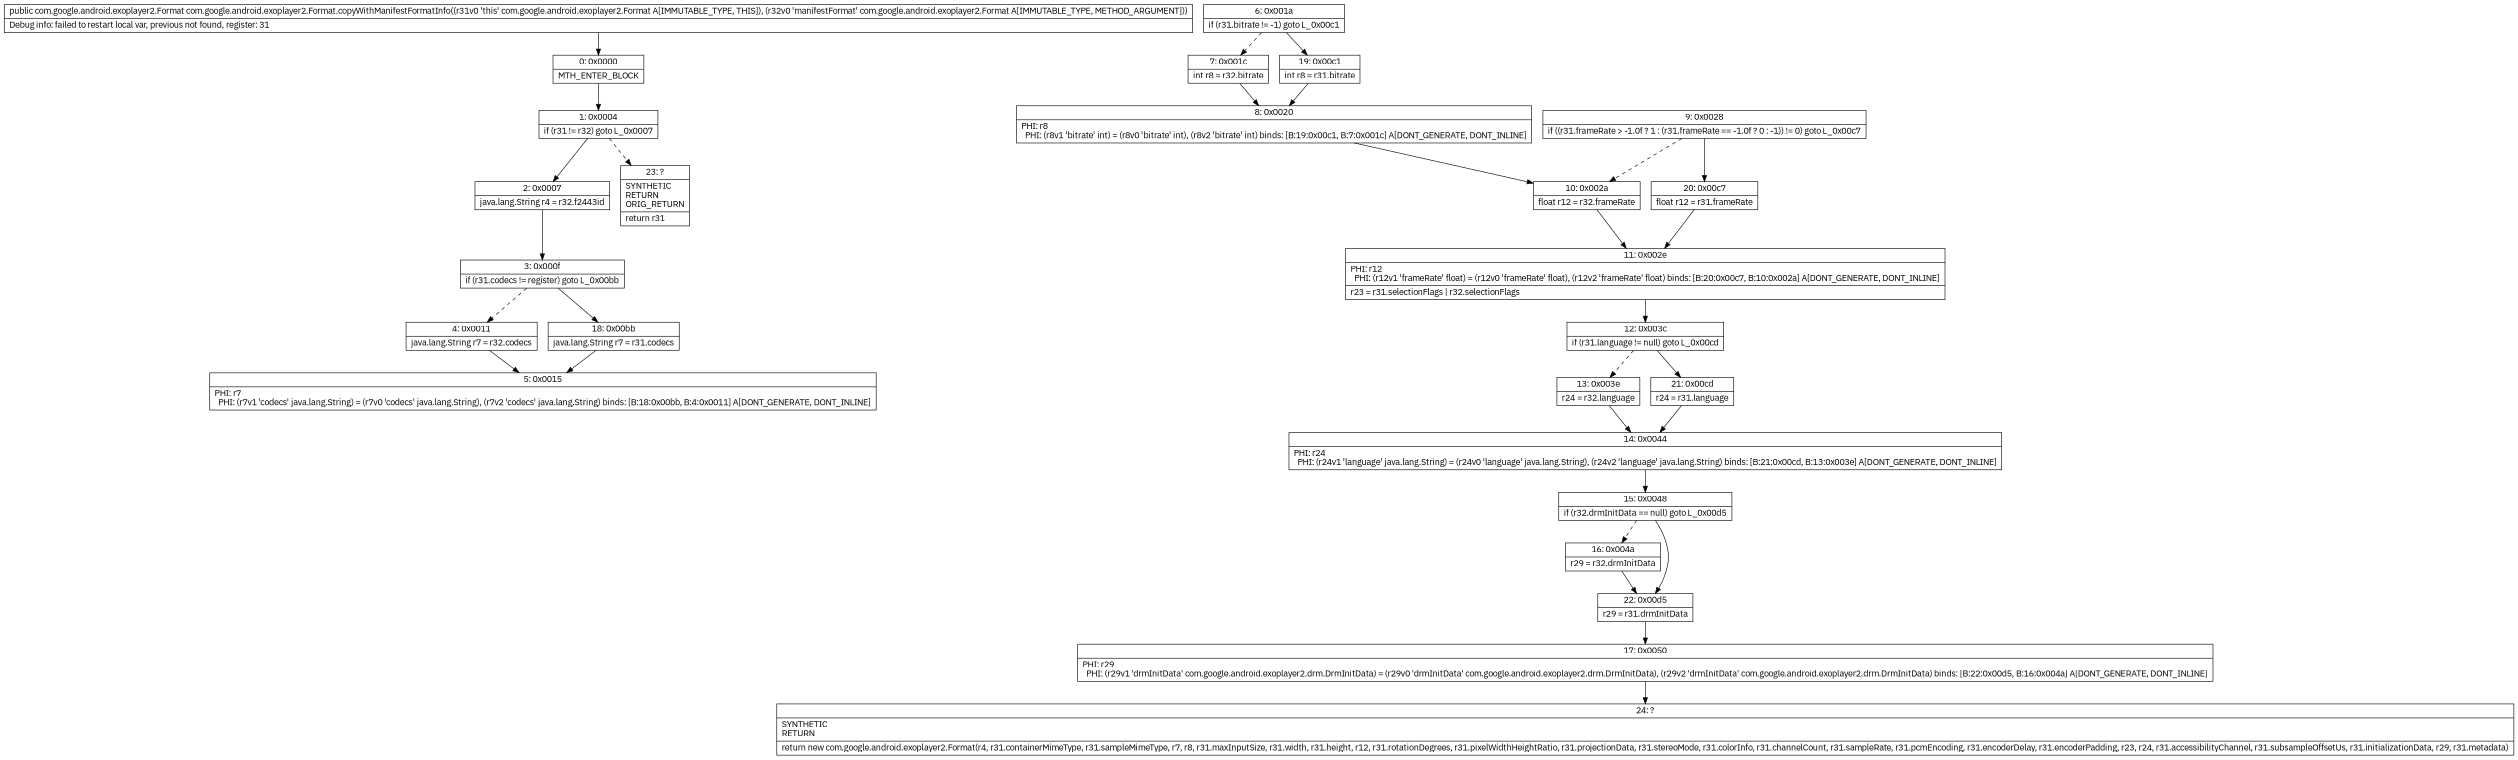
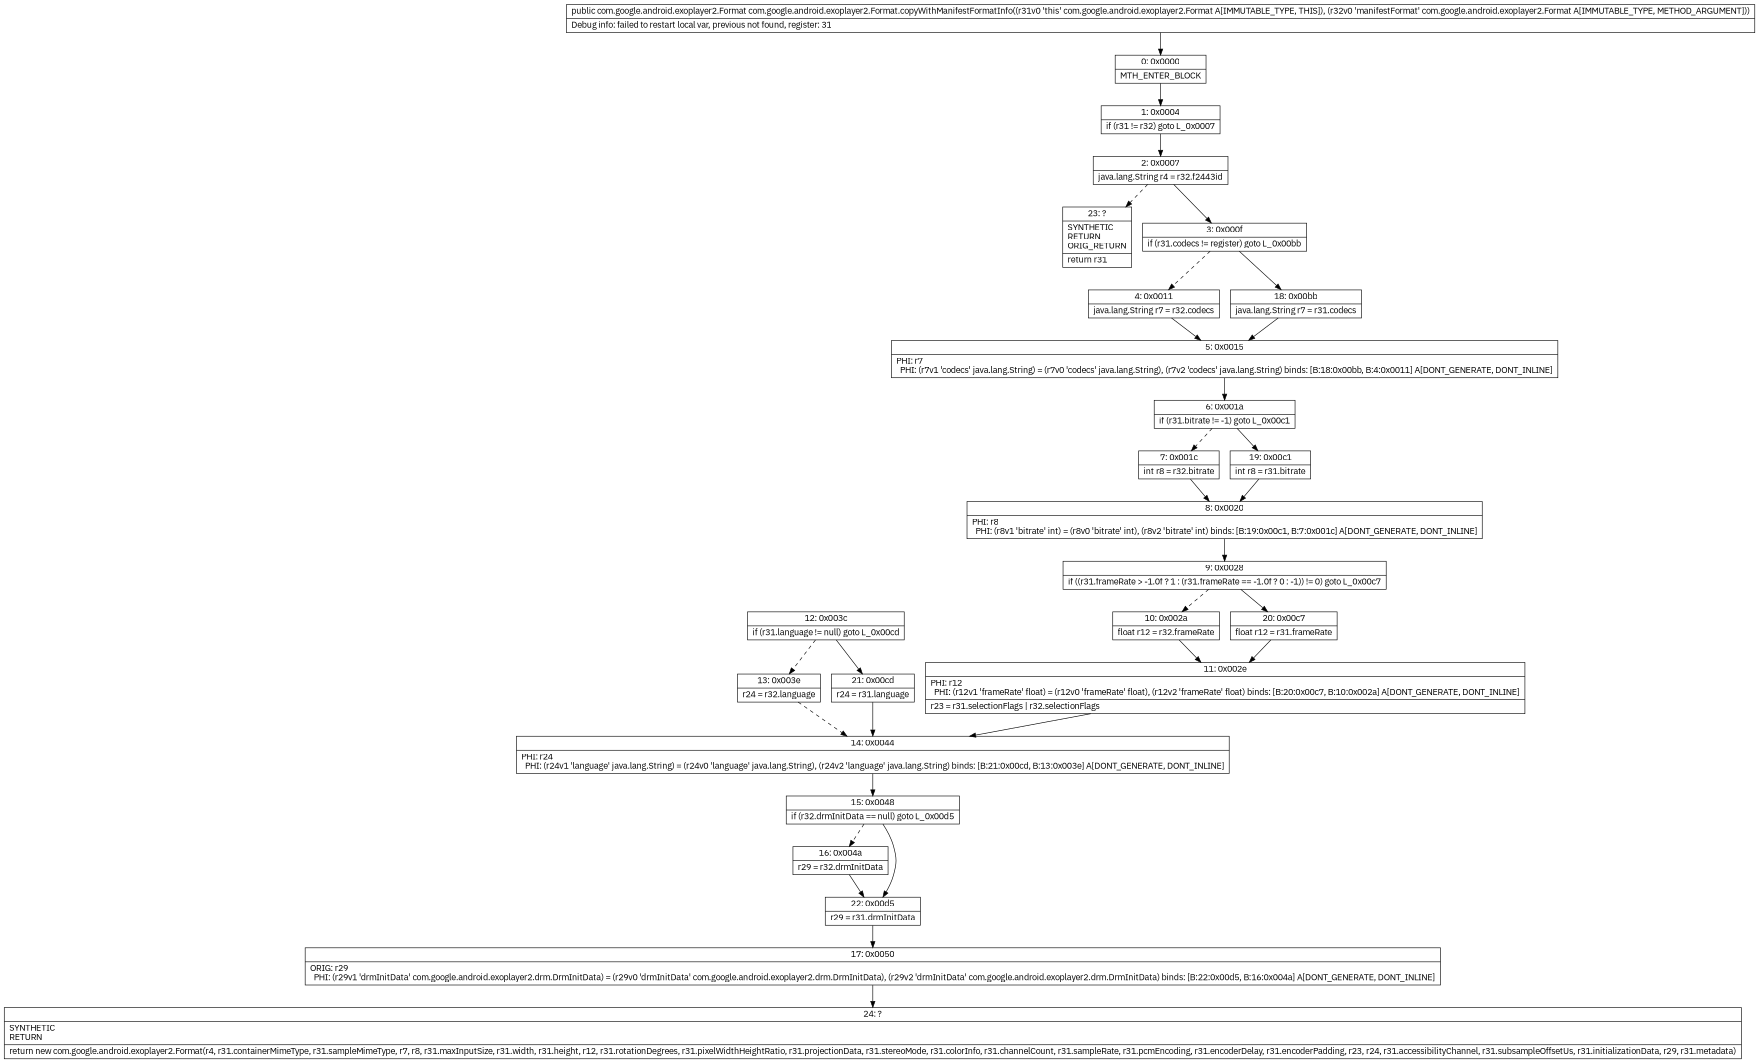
(618, 150) -> (1139, 193)
(1441, 162) -> (1225, 547)
(1645, 308) -> (1033, 724)
none -> (1225, 386)
(1618, 417) -> (820, 717)
(1099, 665) -> (330, 969)
